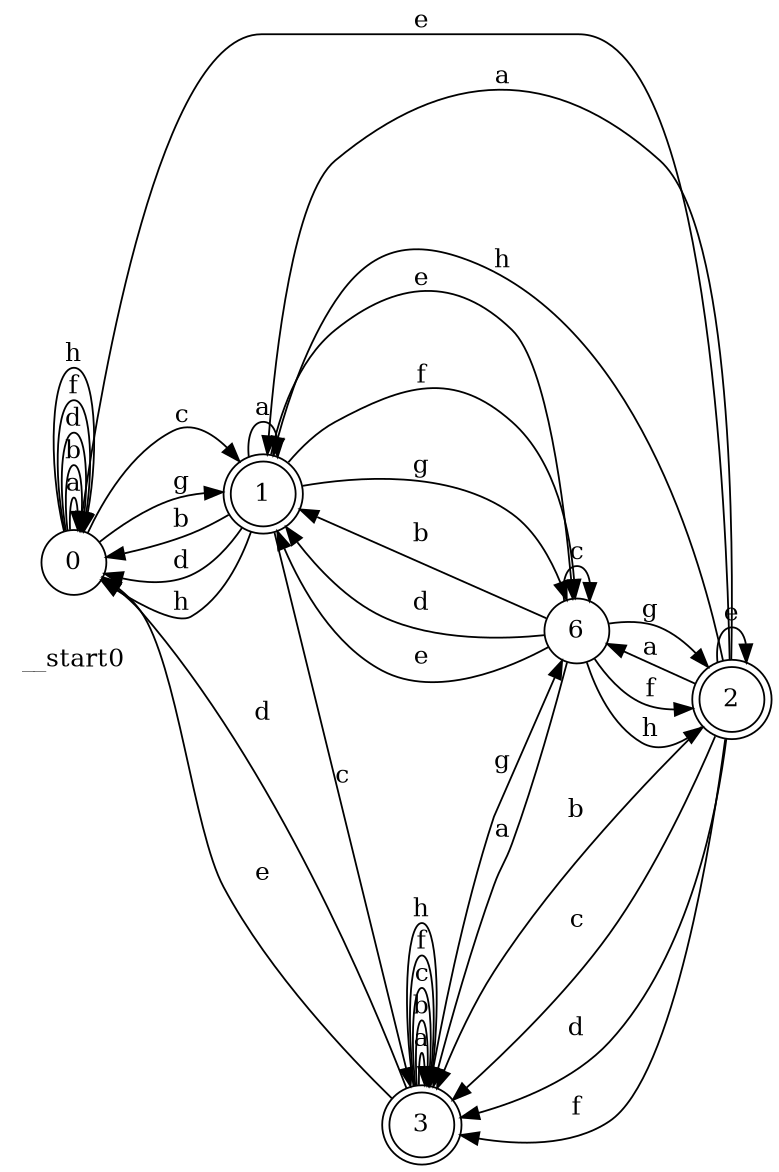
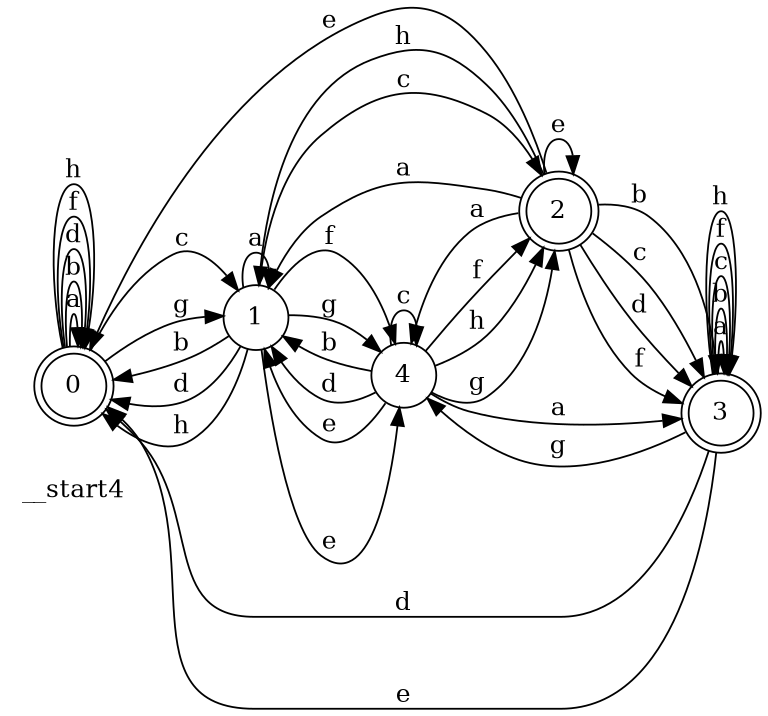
(263, 494) -> (256, 318)
(74, 562) -> (74, 386)
(577, 631) -> (404, 375)
(74, 660) -> (74, 491)
(340, 800) -> (353, 112)
